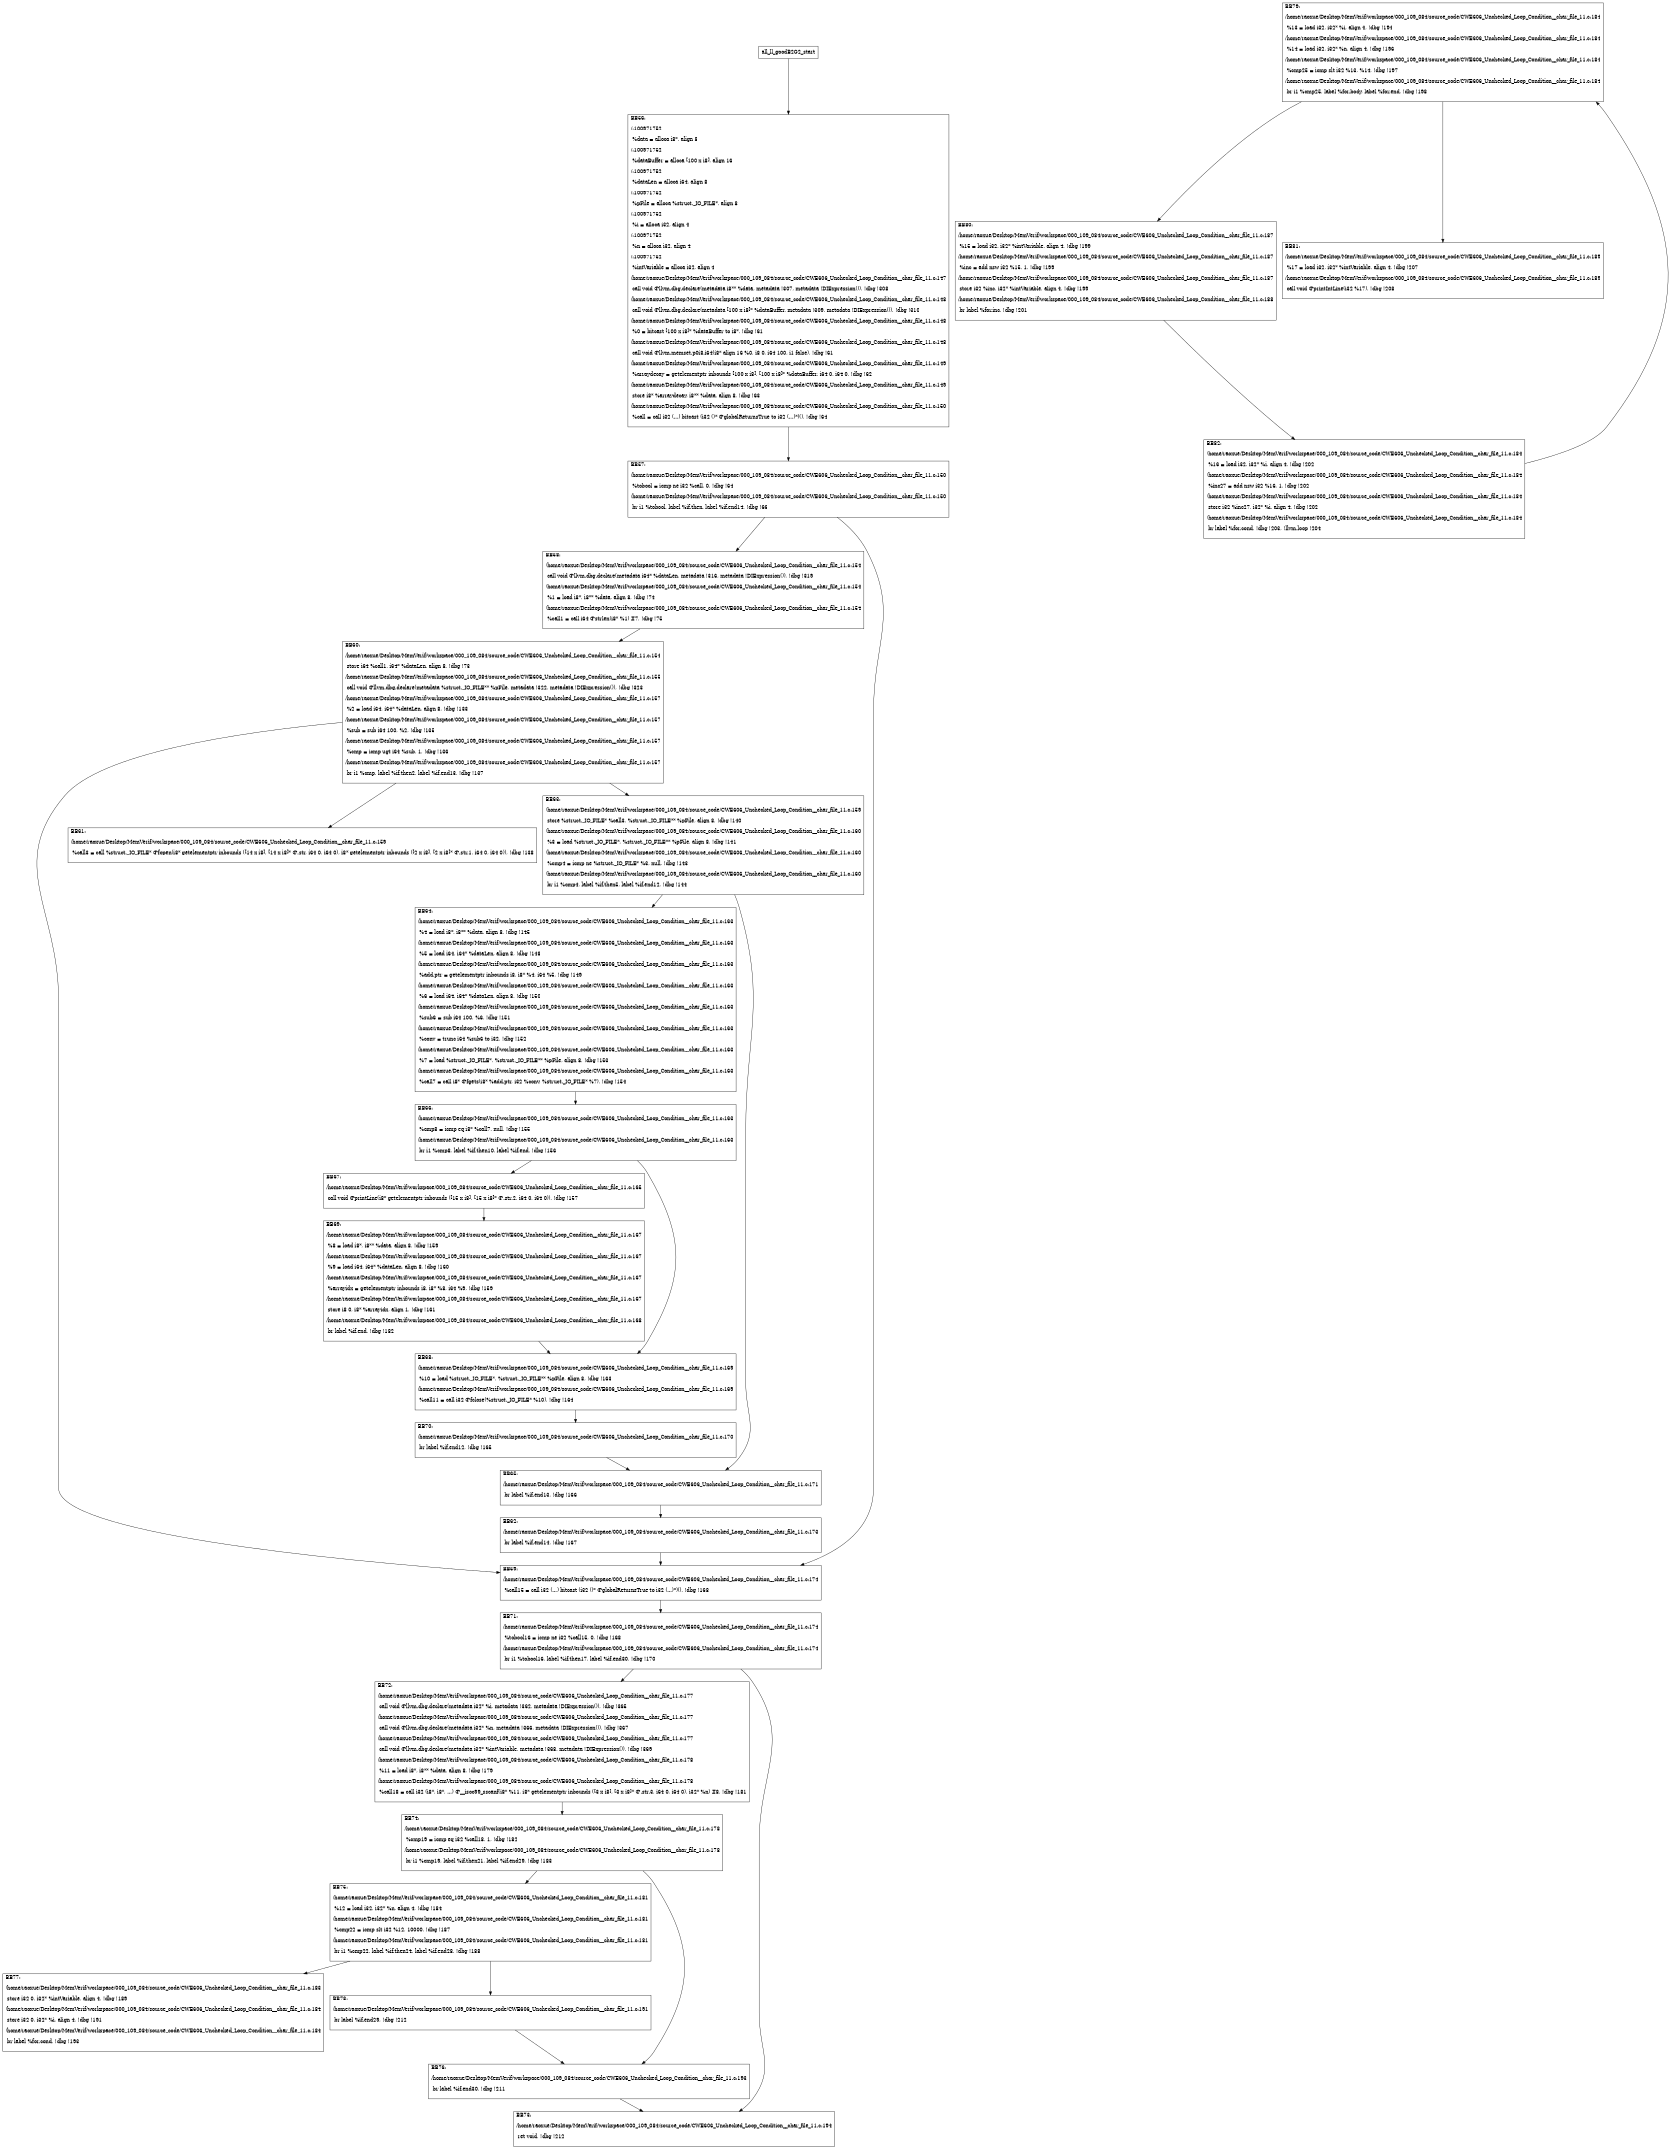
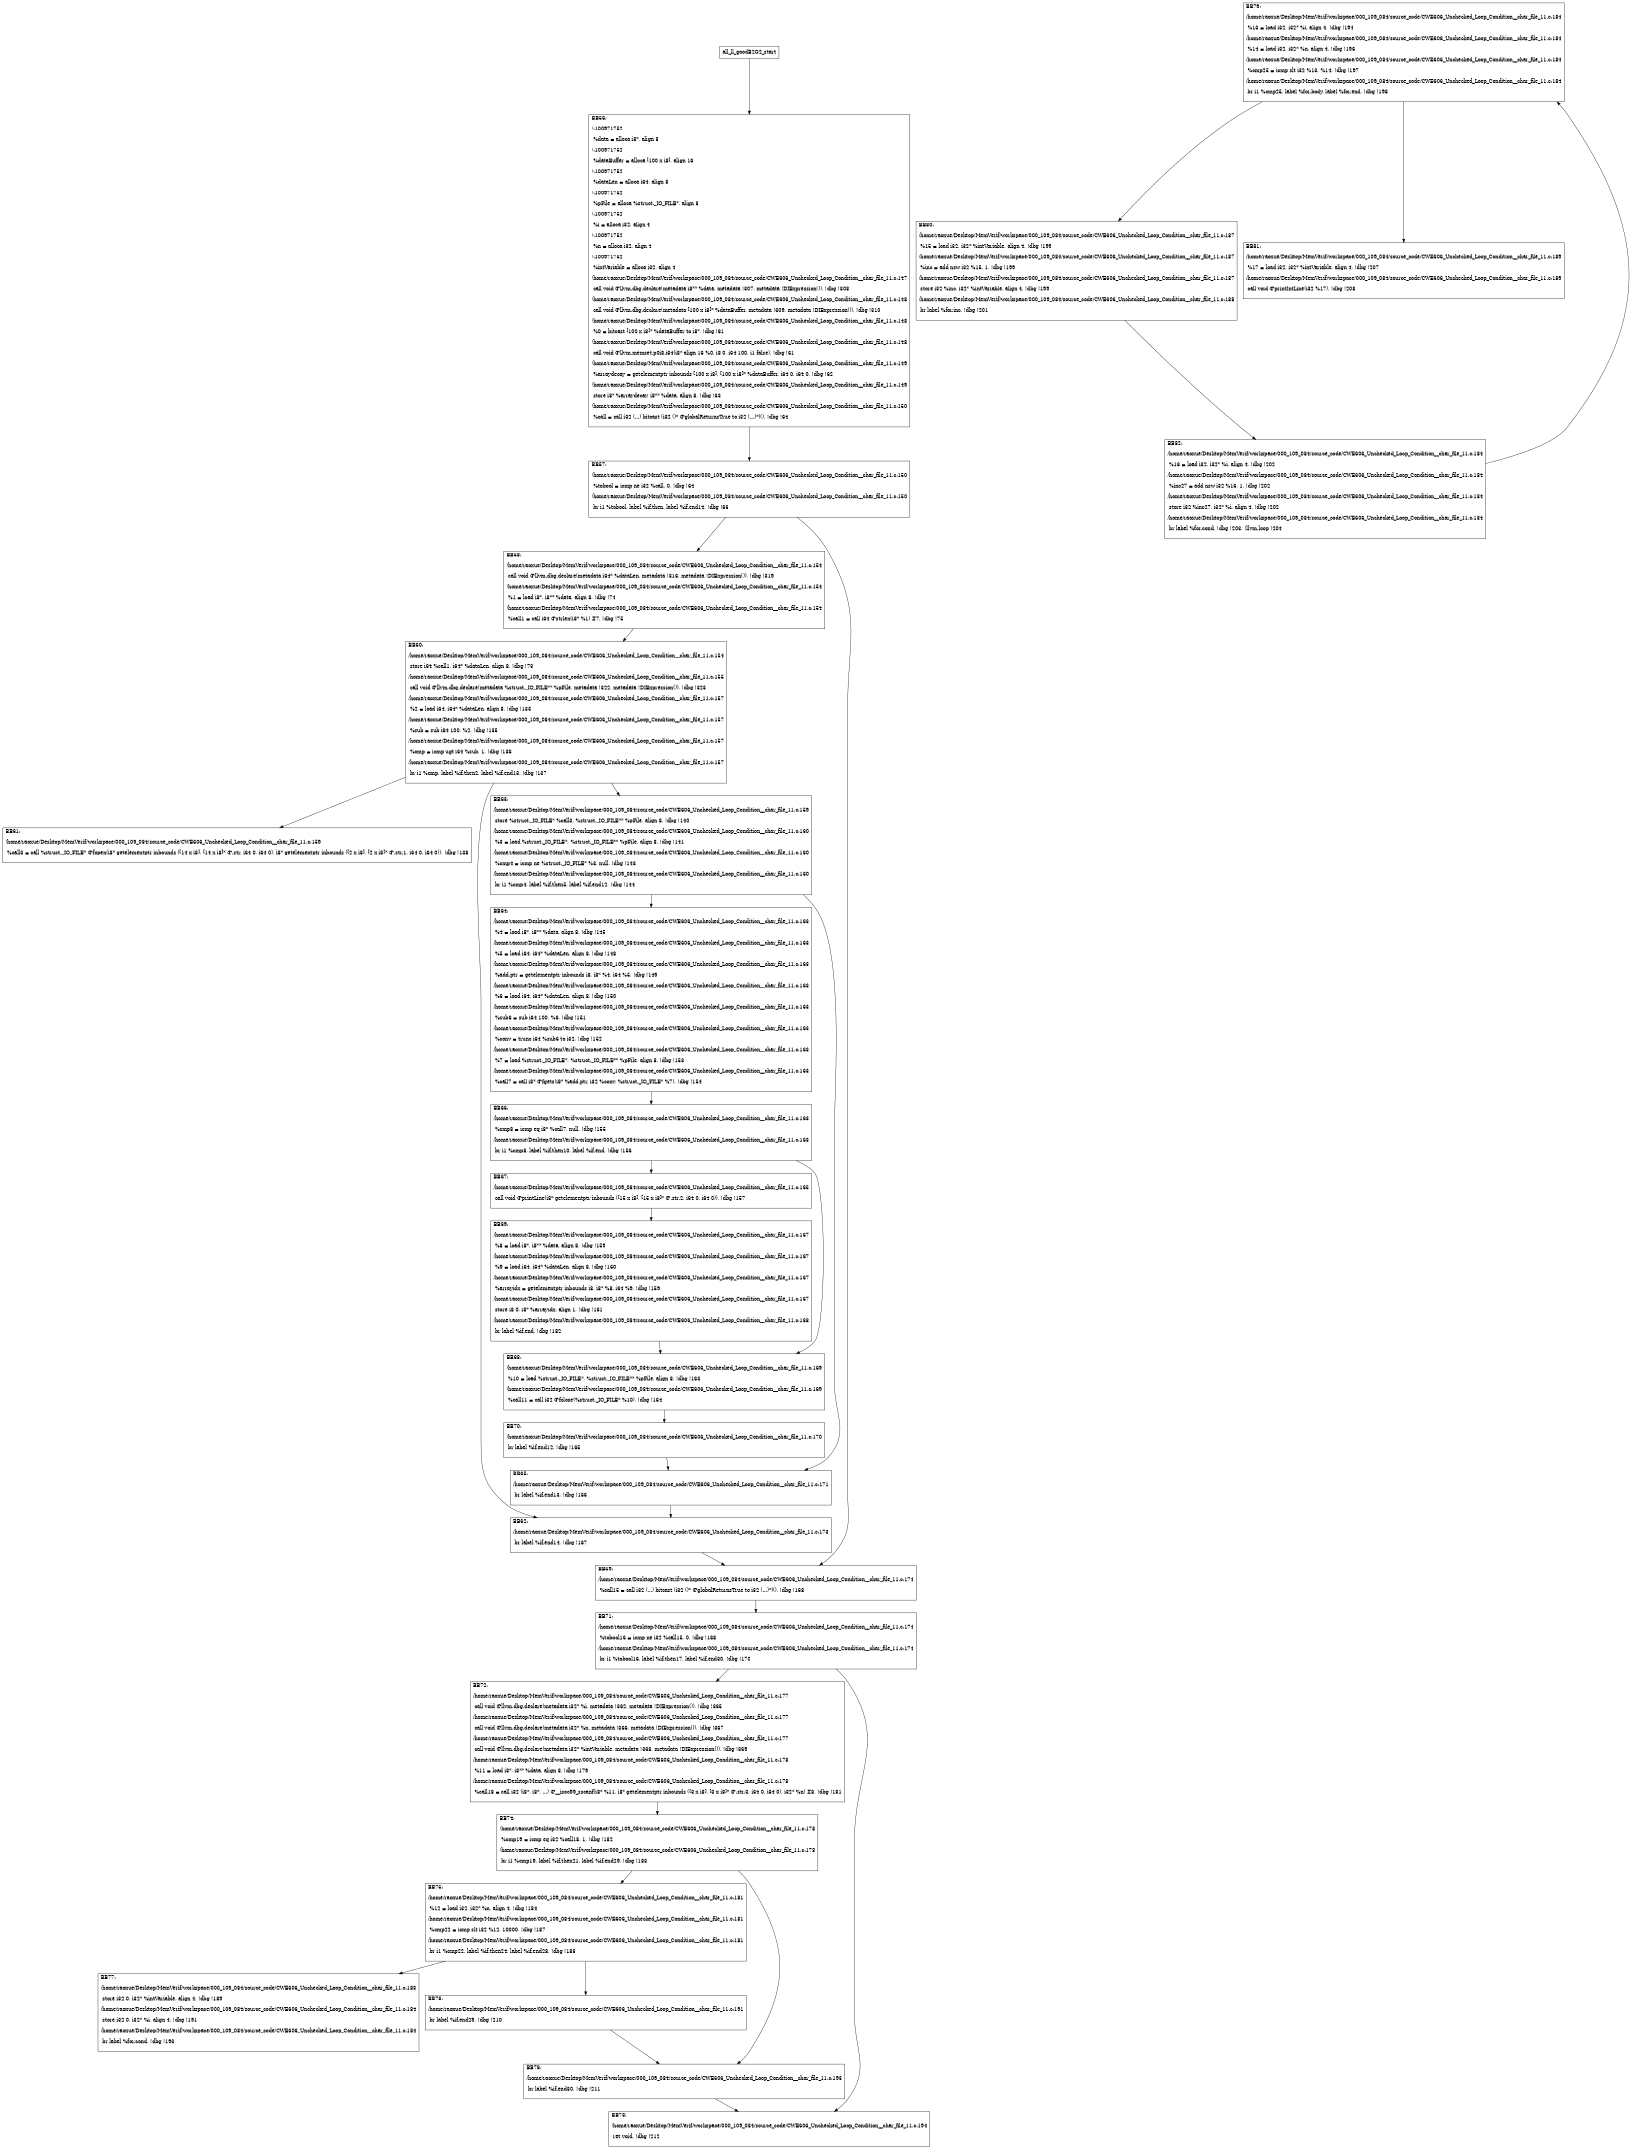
(59, 1218) -> (481, 1162)
(370, 2020) -> (465, 2020)
